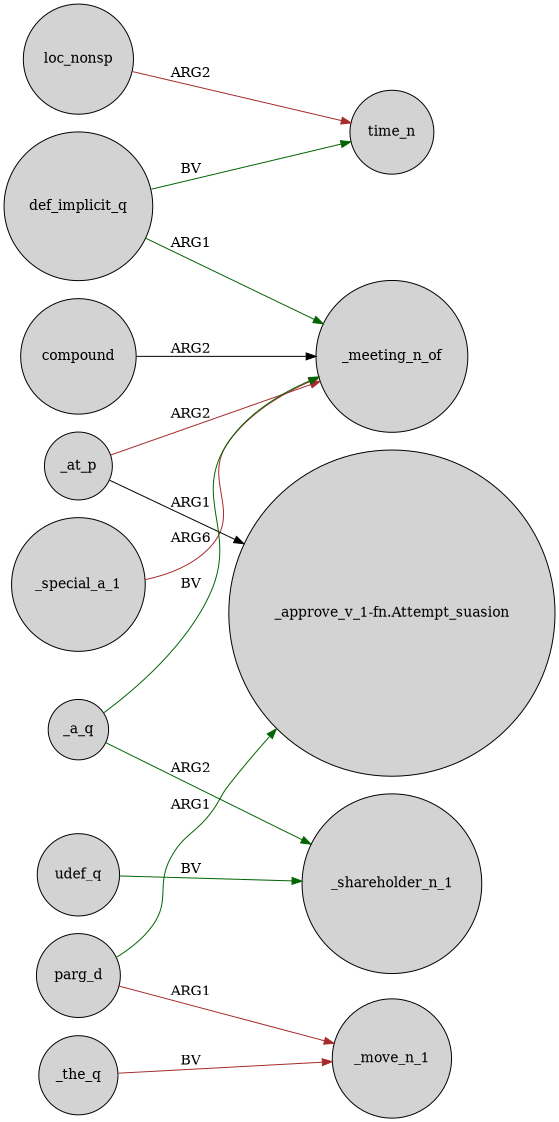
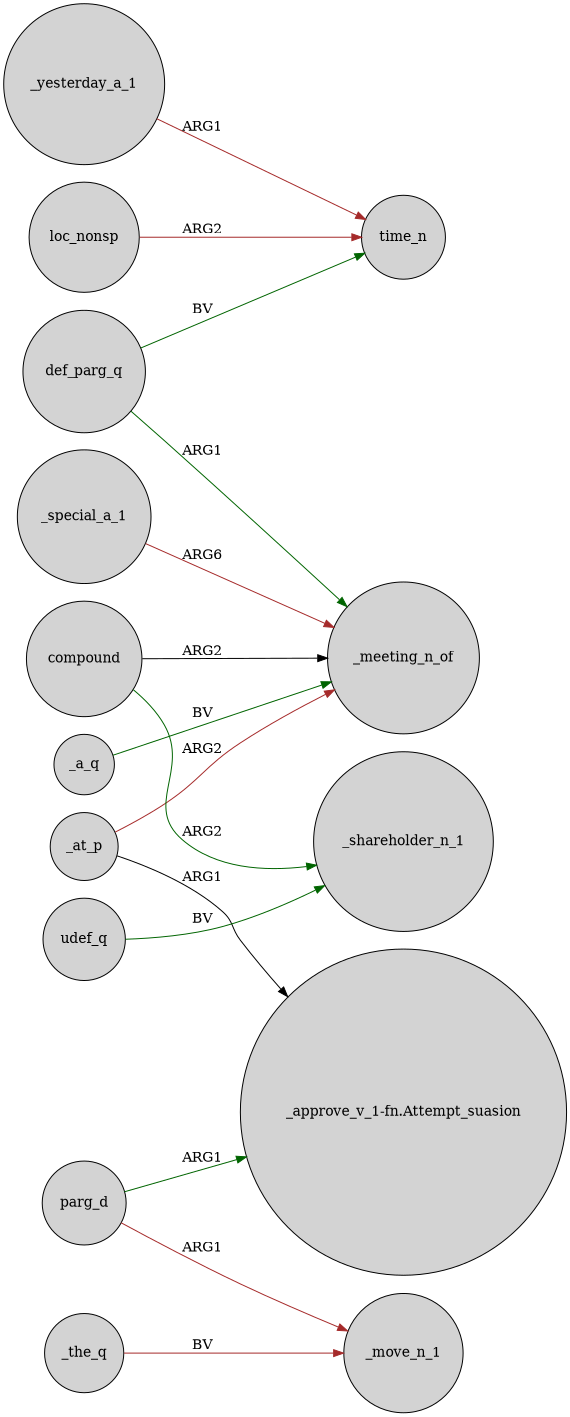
none -> (84, 84)
(78, 206) -> (84, 372)
(204, 791) -> (171, 825)
